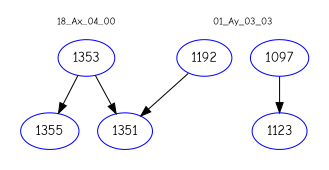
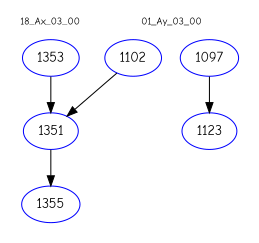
(86, 22) -> (50, 22)
(243, 22) -> (172, 22)
(204, 58) -> (133, 58)
(71, 90) -> (51, 163)
